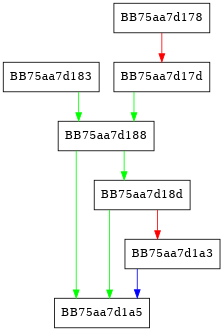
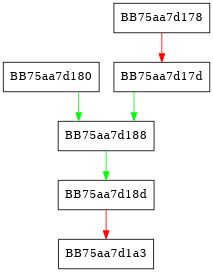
(51, 77) -> (51, 77)
(102, 313) -> none
